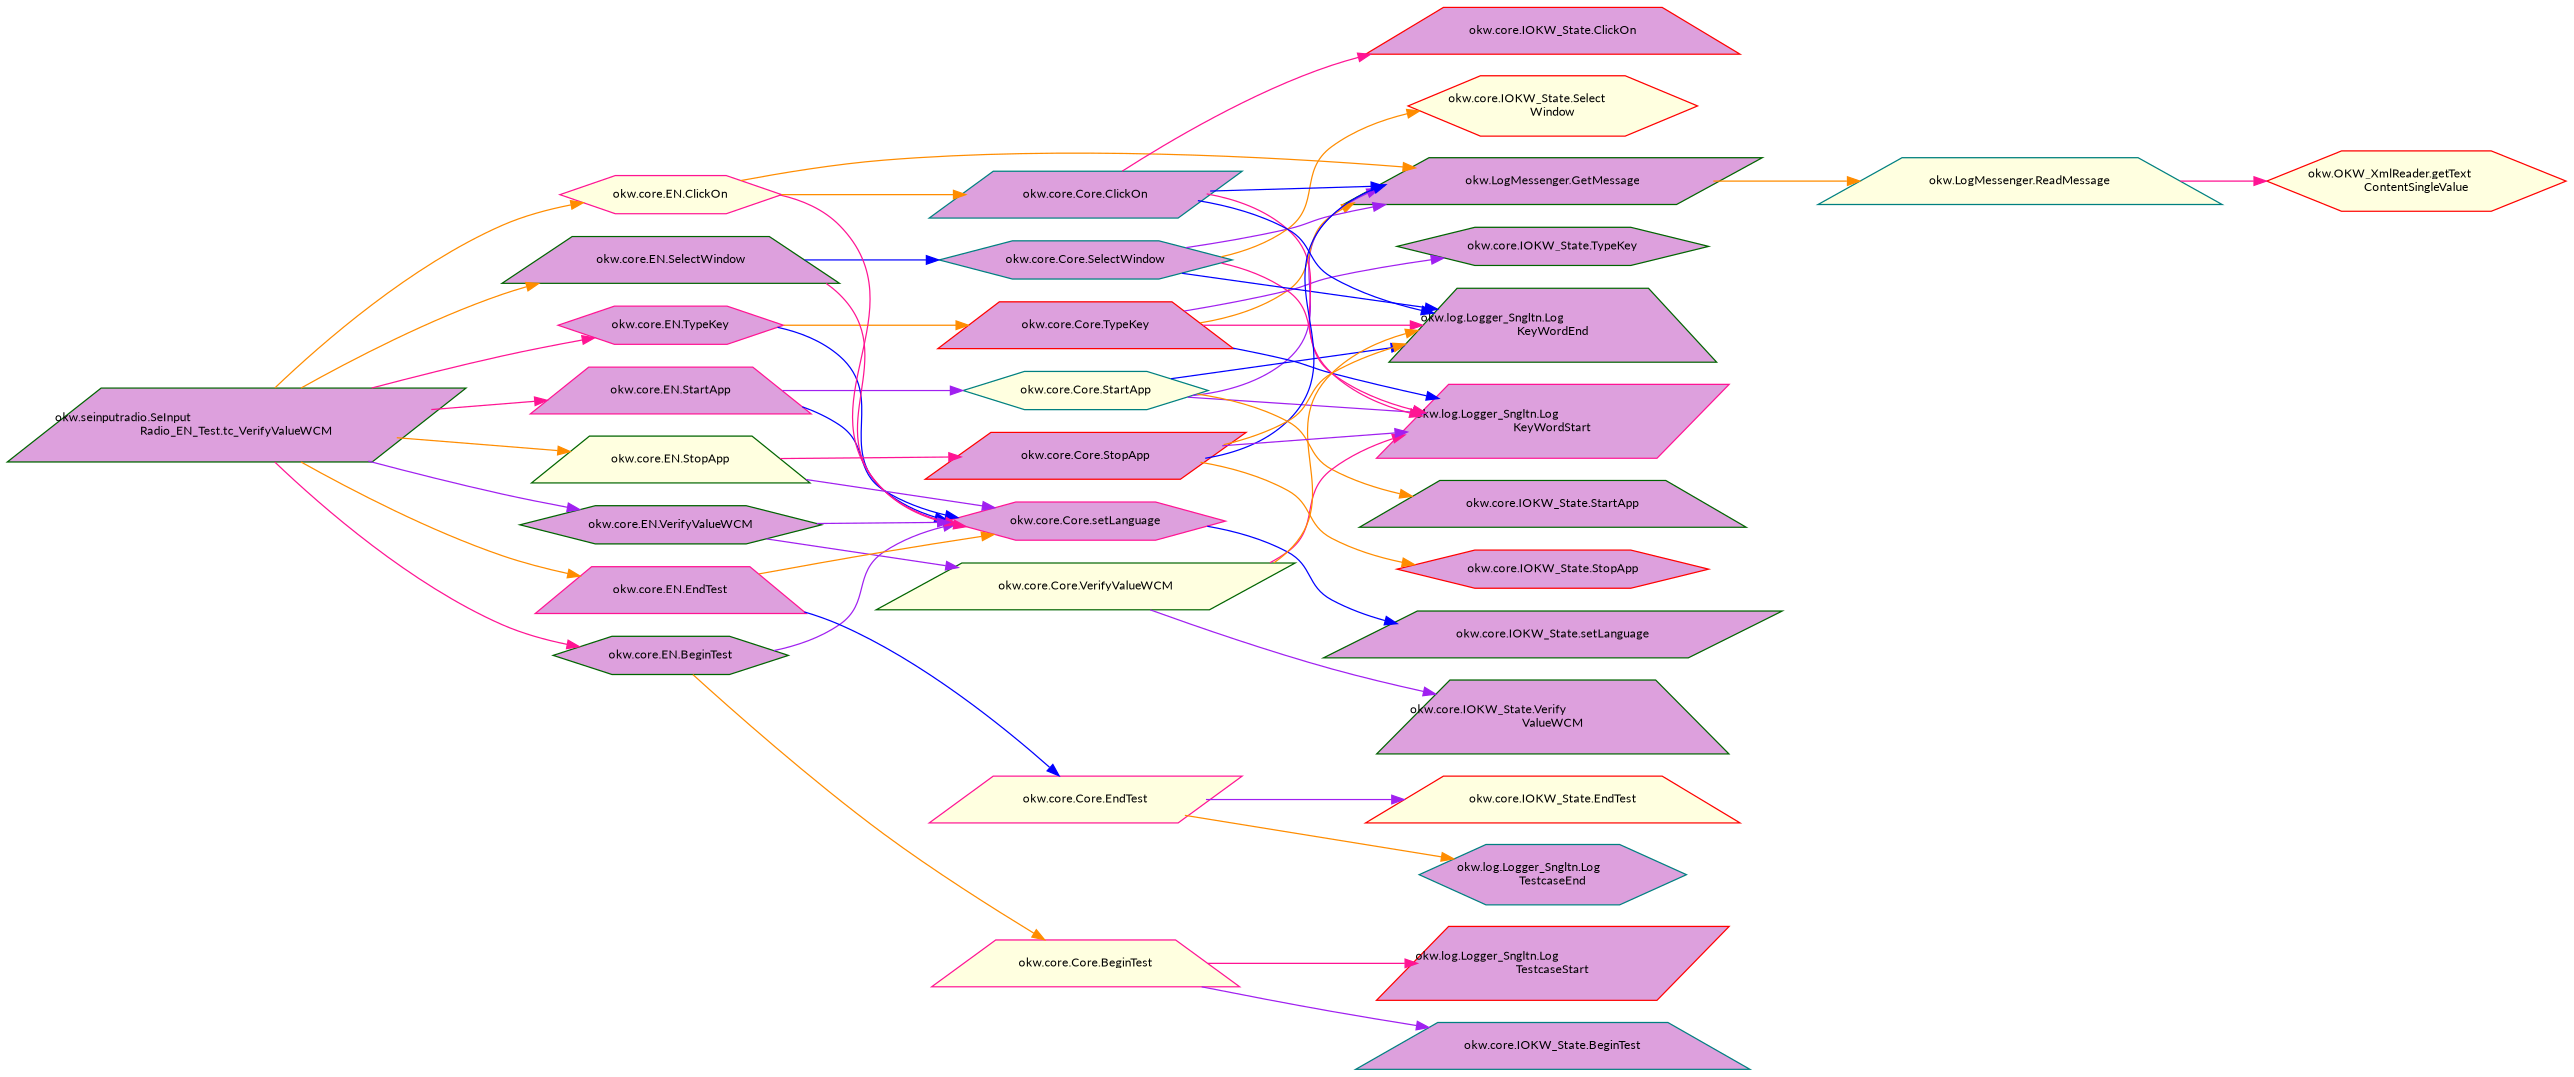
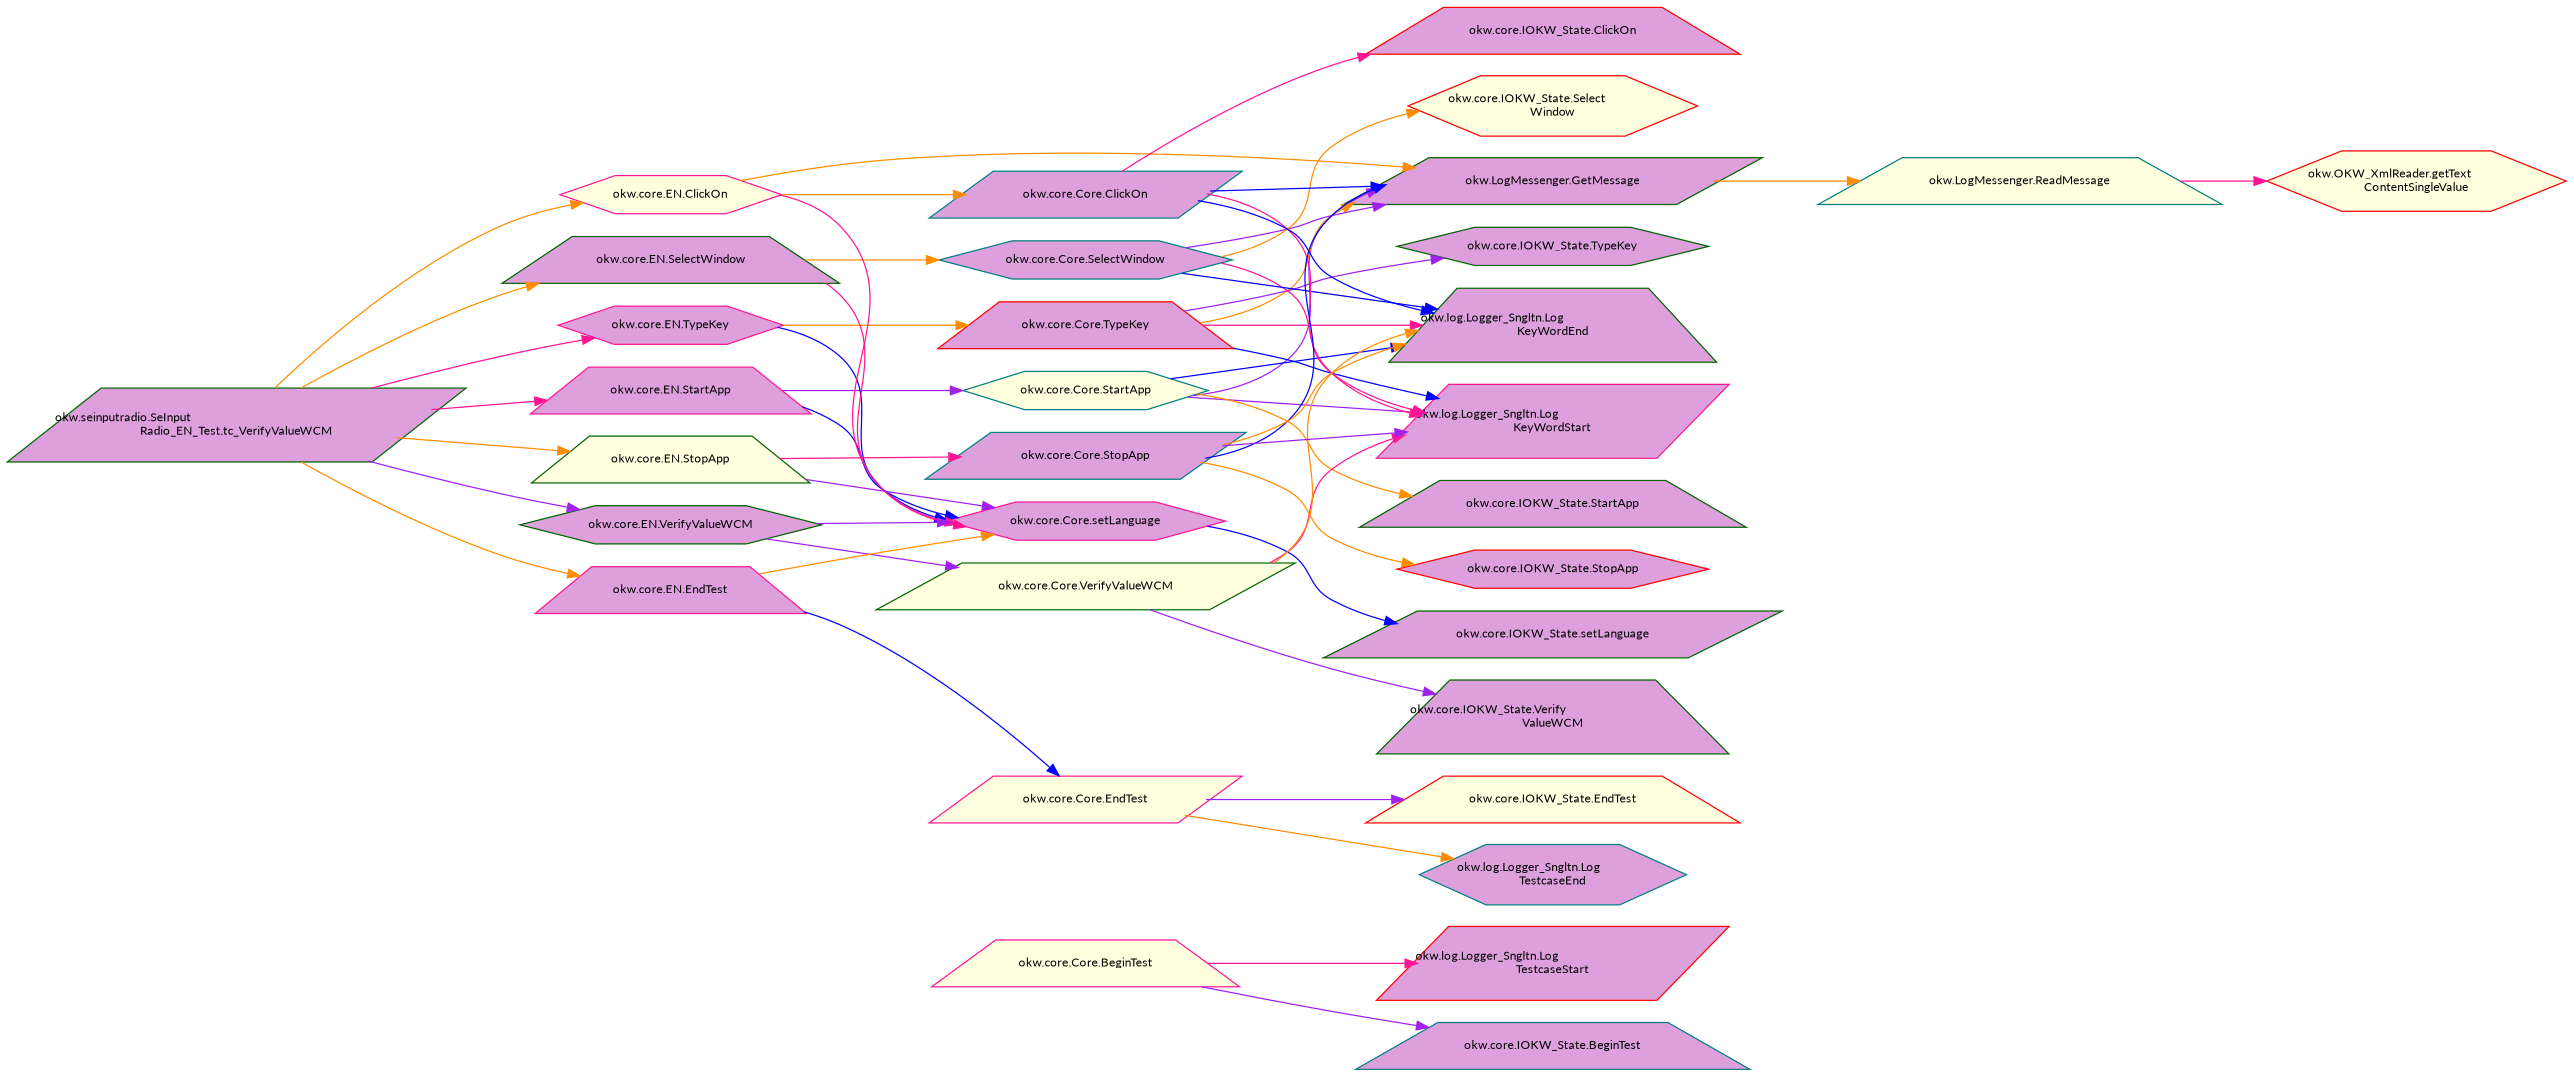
(872, 260) -> (872, 260)
(1086, 456) -> (1086, 456)
(671, 655) -> none
